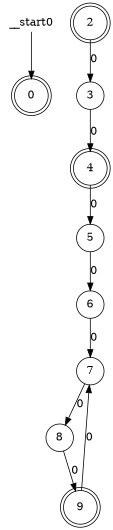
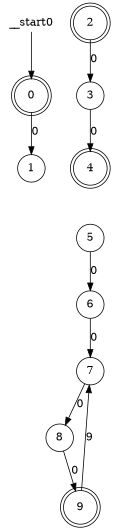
none -> (31, 168)
(90, 201) -> none
(90, 438) -> (90, 438)
